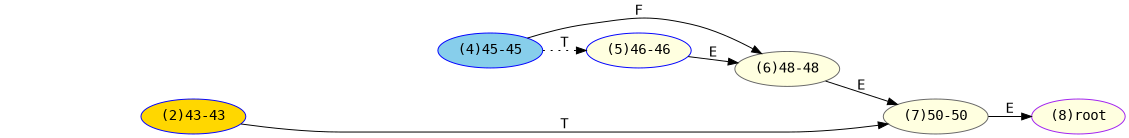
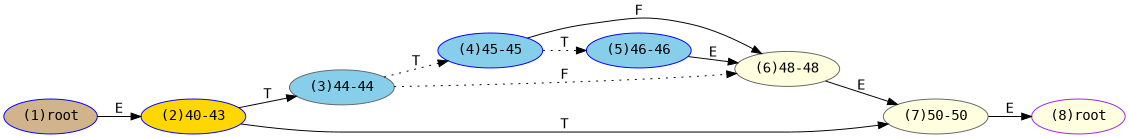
(639, 50) -> (639, 50)
none -> (342, 87)
none -> (51, 117)
(193, 117) -> (193, 117)
